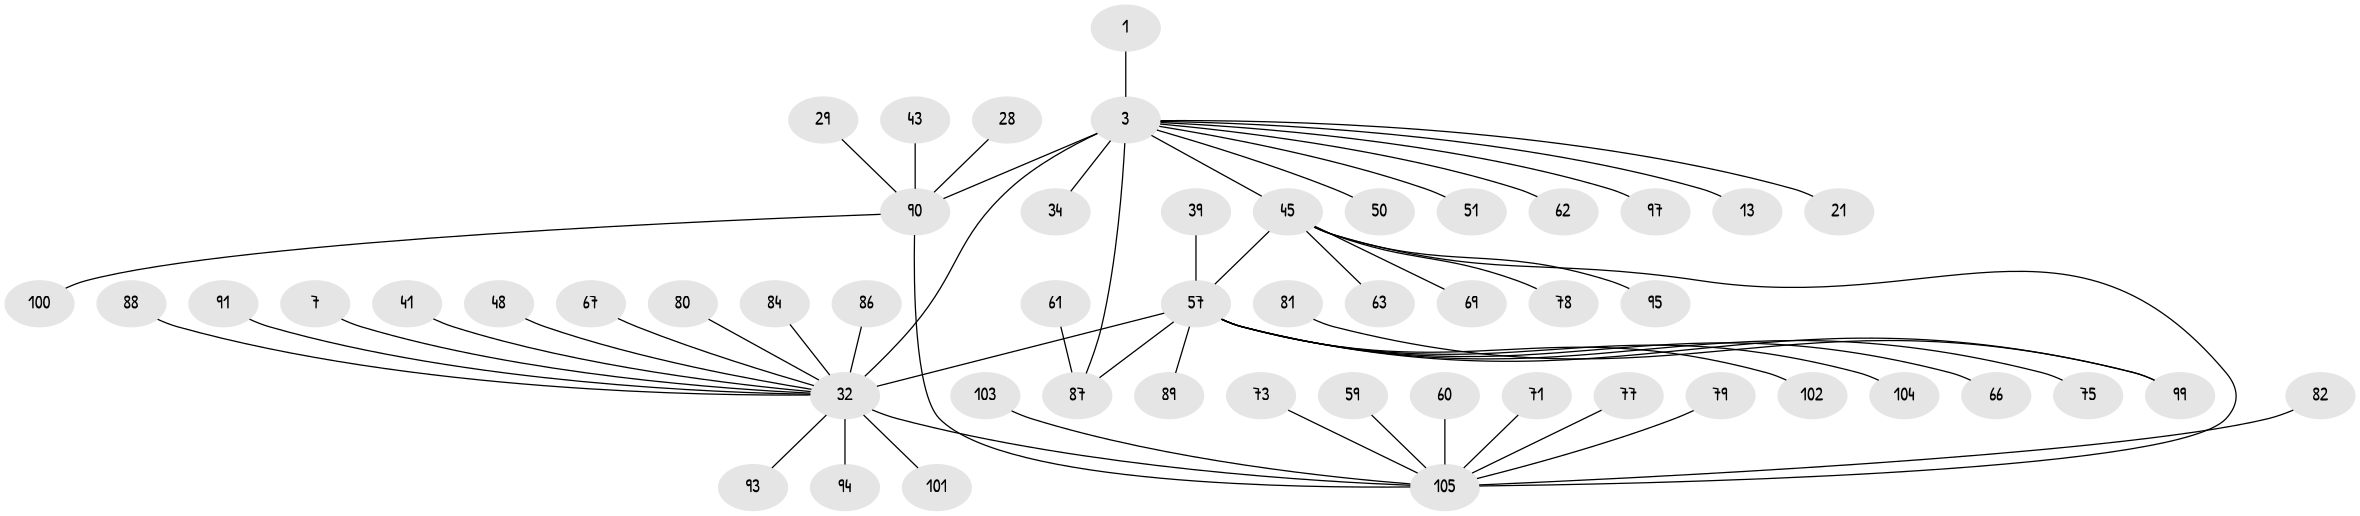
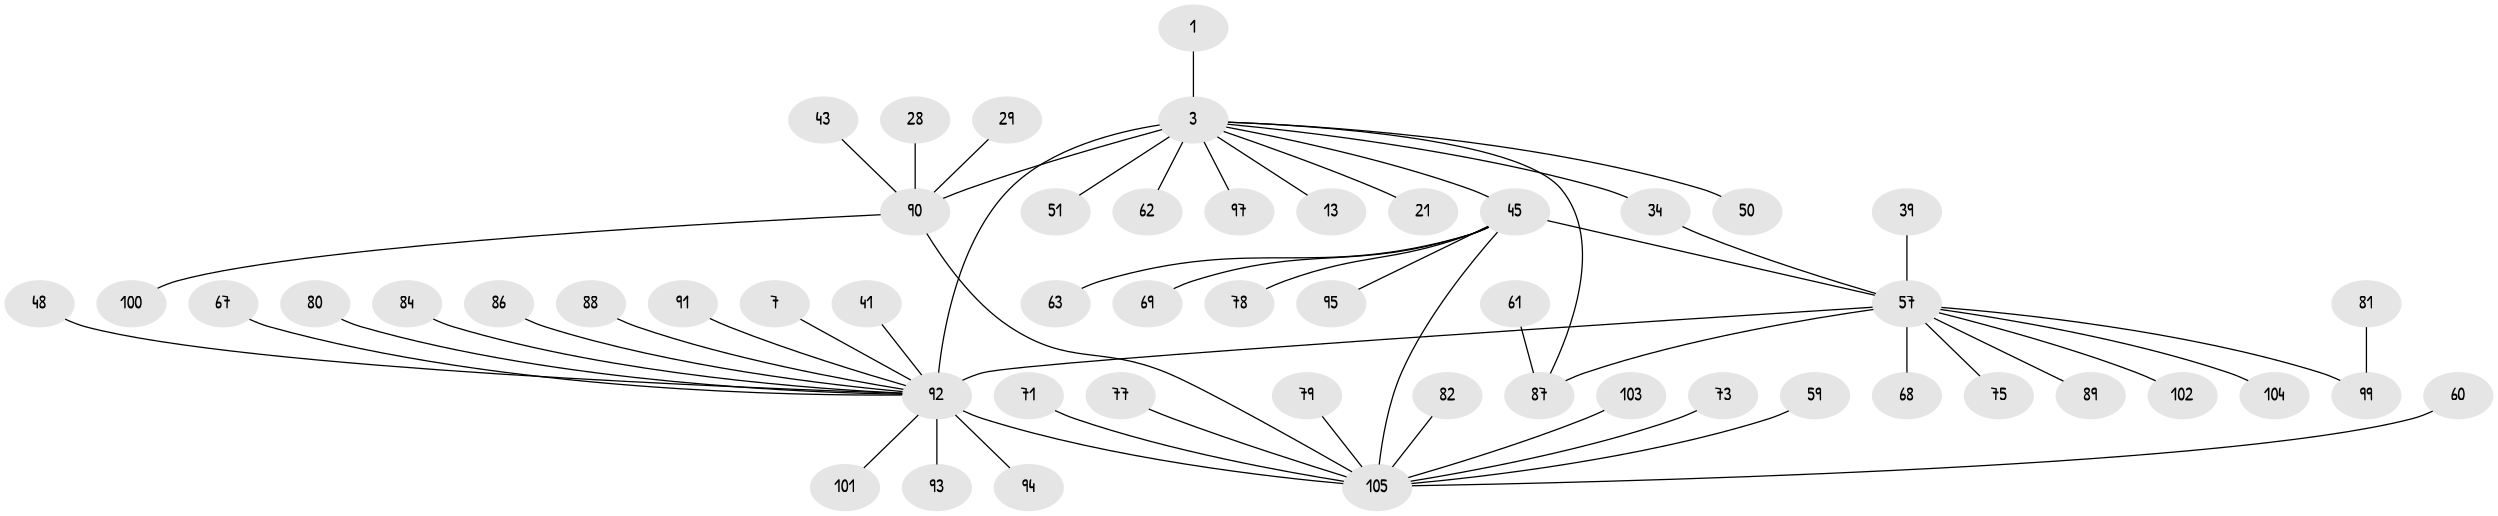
none -> (1778, 263)
(845, 396) -> (937, 396)
(1996, 396) -> (1907, 396)
